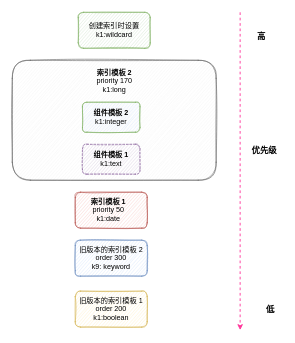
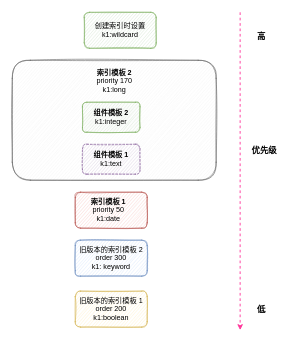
(114, 30) -> (120, 30)
(111, 117) -> (111, 117)
(111, 258) -> (111, 258)
(270, 309) -> (261, 309)
